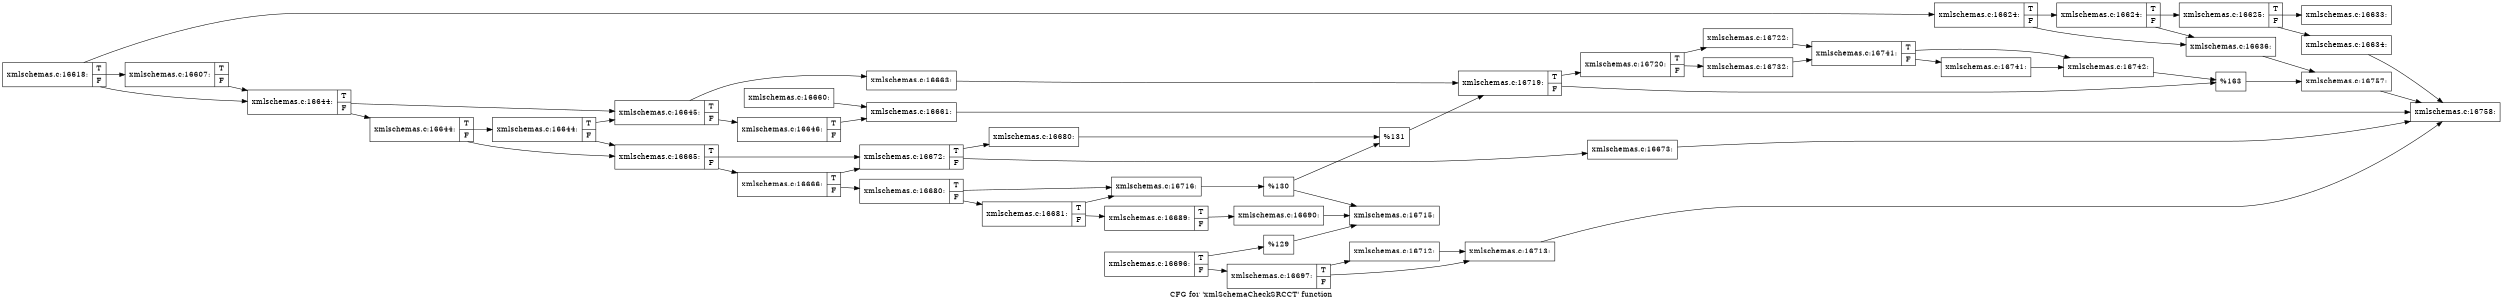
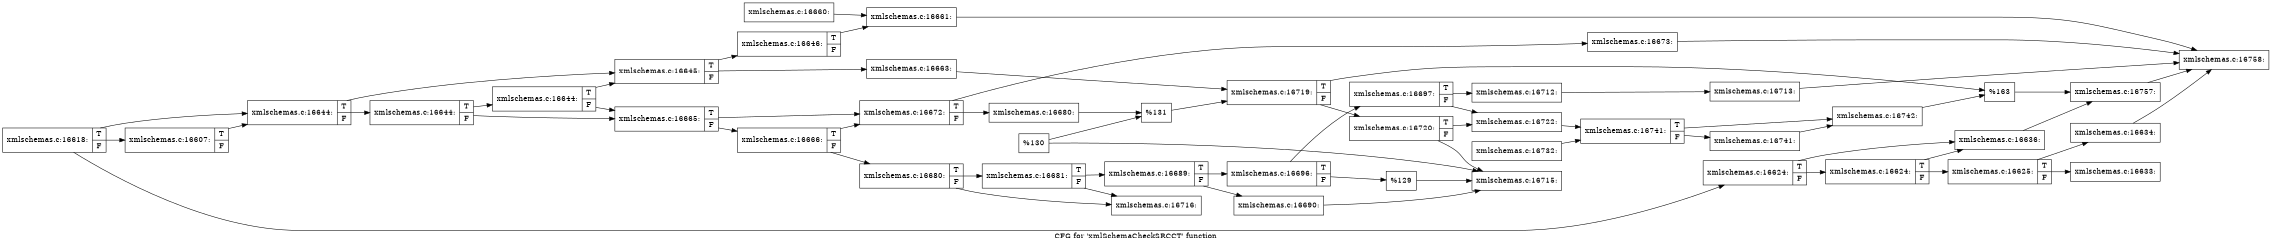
(1691, 66) -> (1459, 153)
none -> (1215, 174)
(1230, 187) -> none
(1397, 271) -> (1462, 109)
